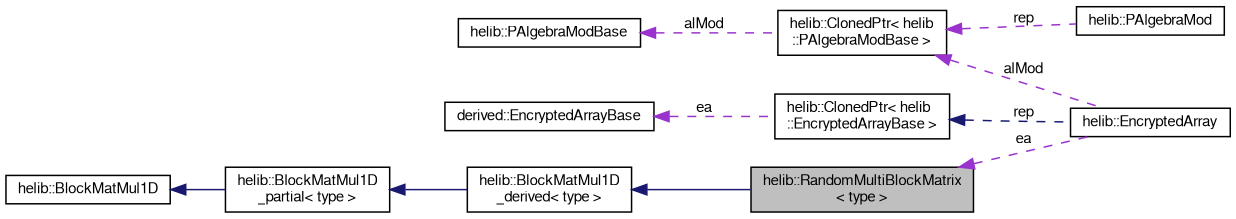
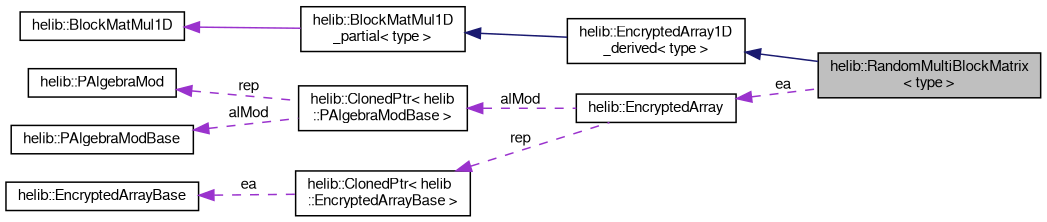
(1019, 26) -> (245, 96)
(549, 116) -> (102, 196)
(1018, 121) -> (540, 144)
(1031, 150) -> (785, 93)
(206, 190) -> (250, 28)
(549, 190) -> (656, 41)
